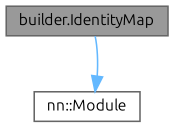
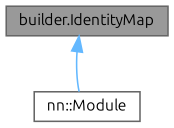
(97, 56) -> (77, 72)
